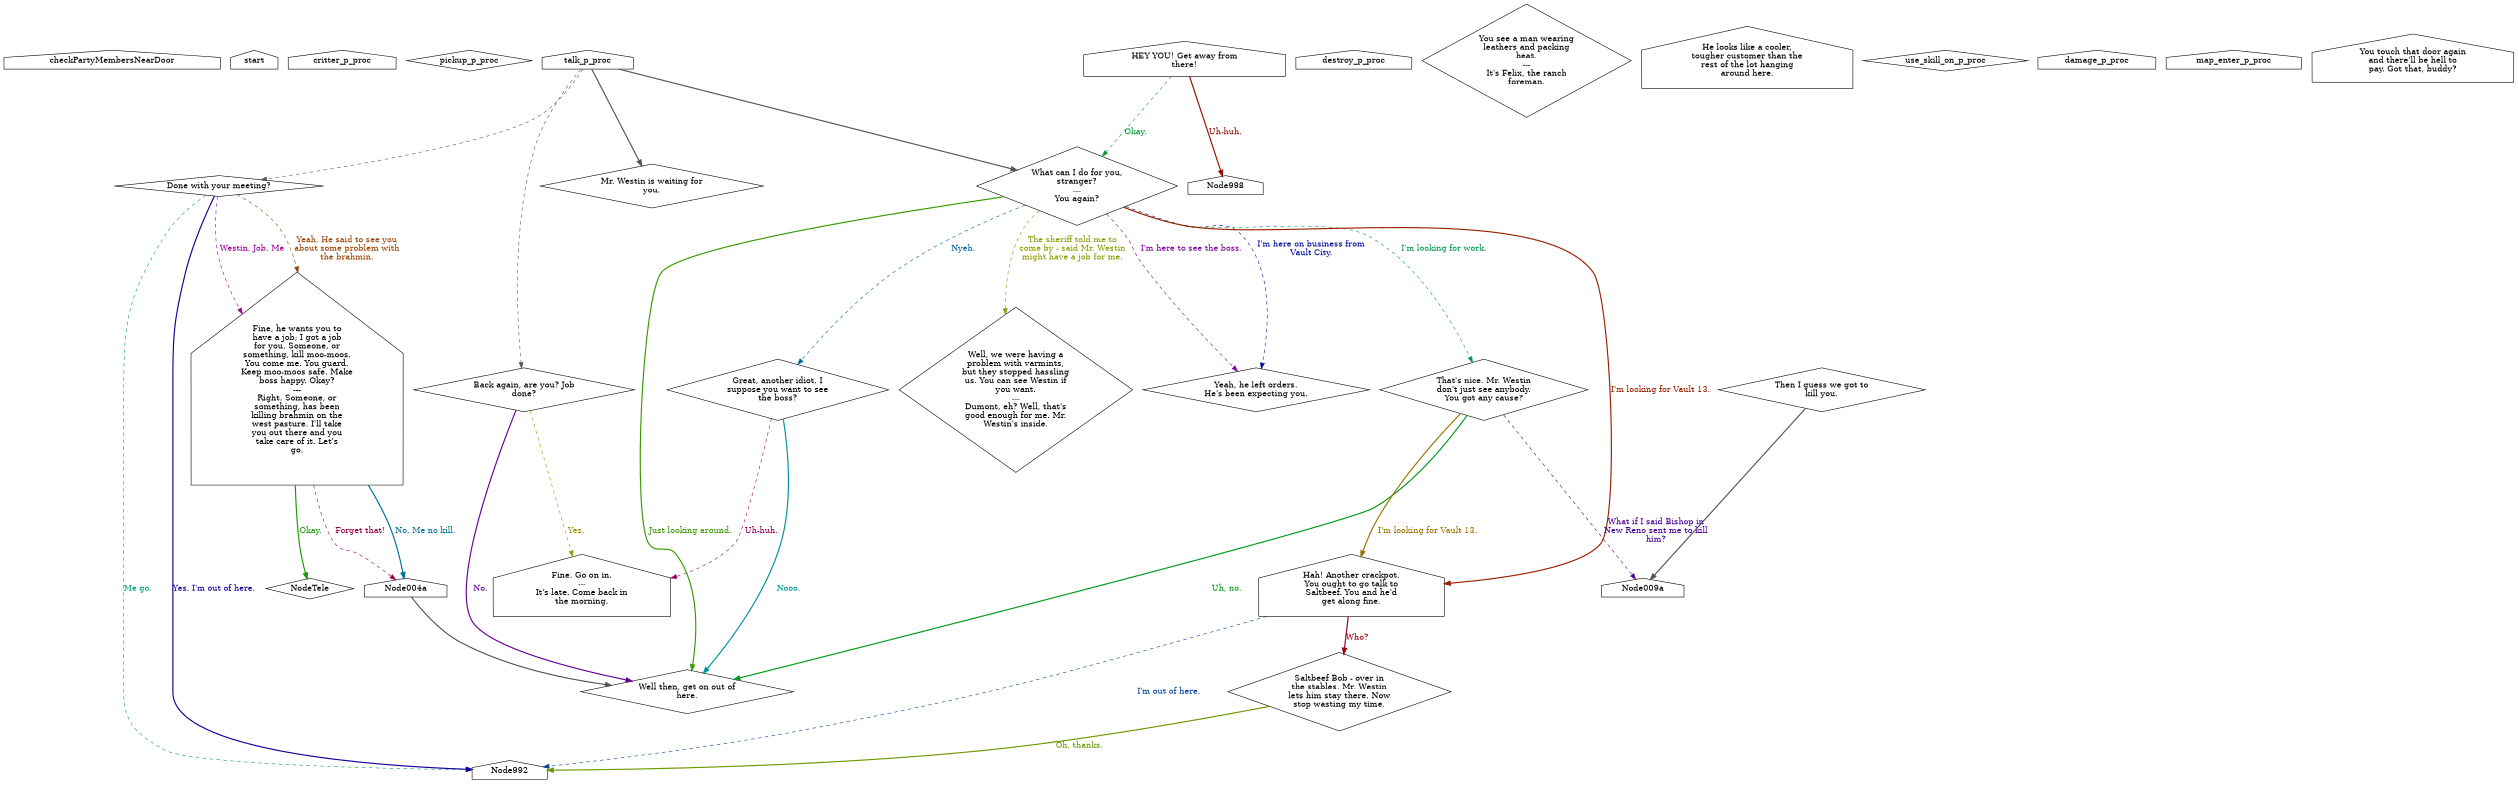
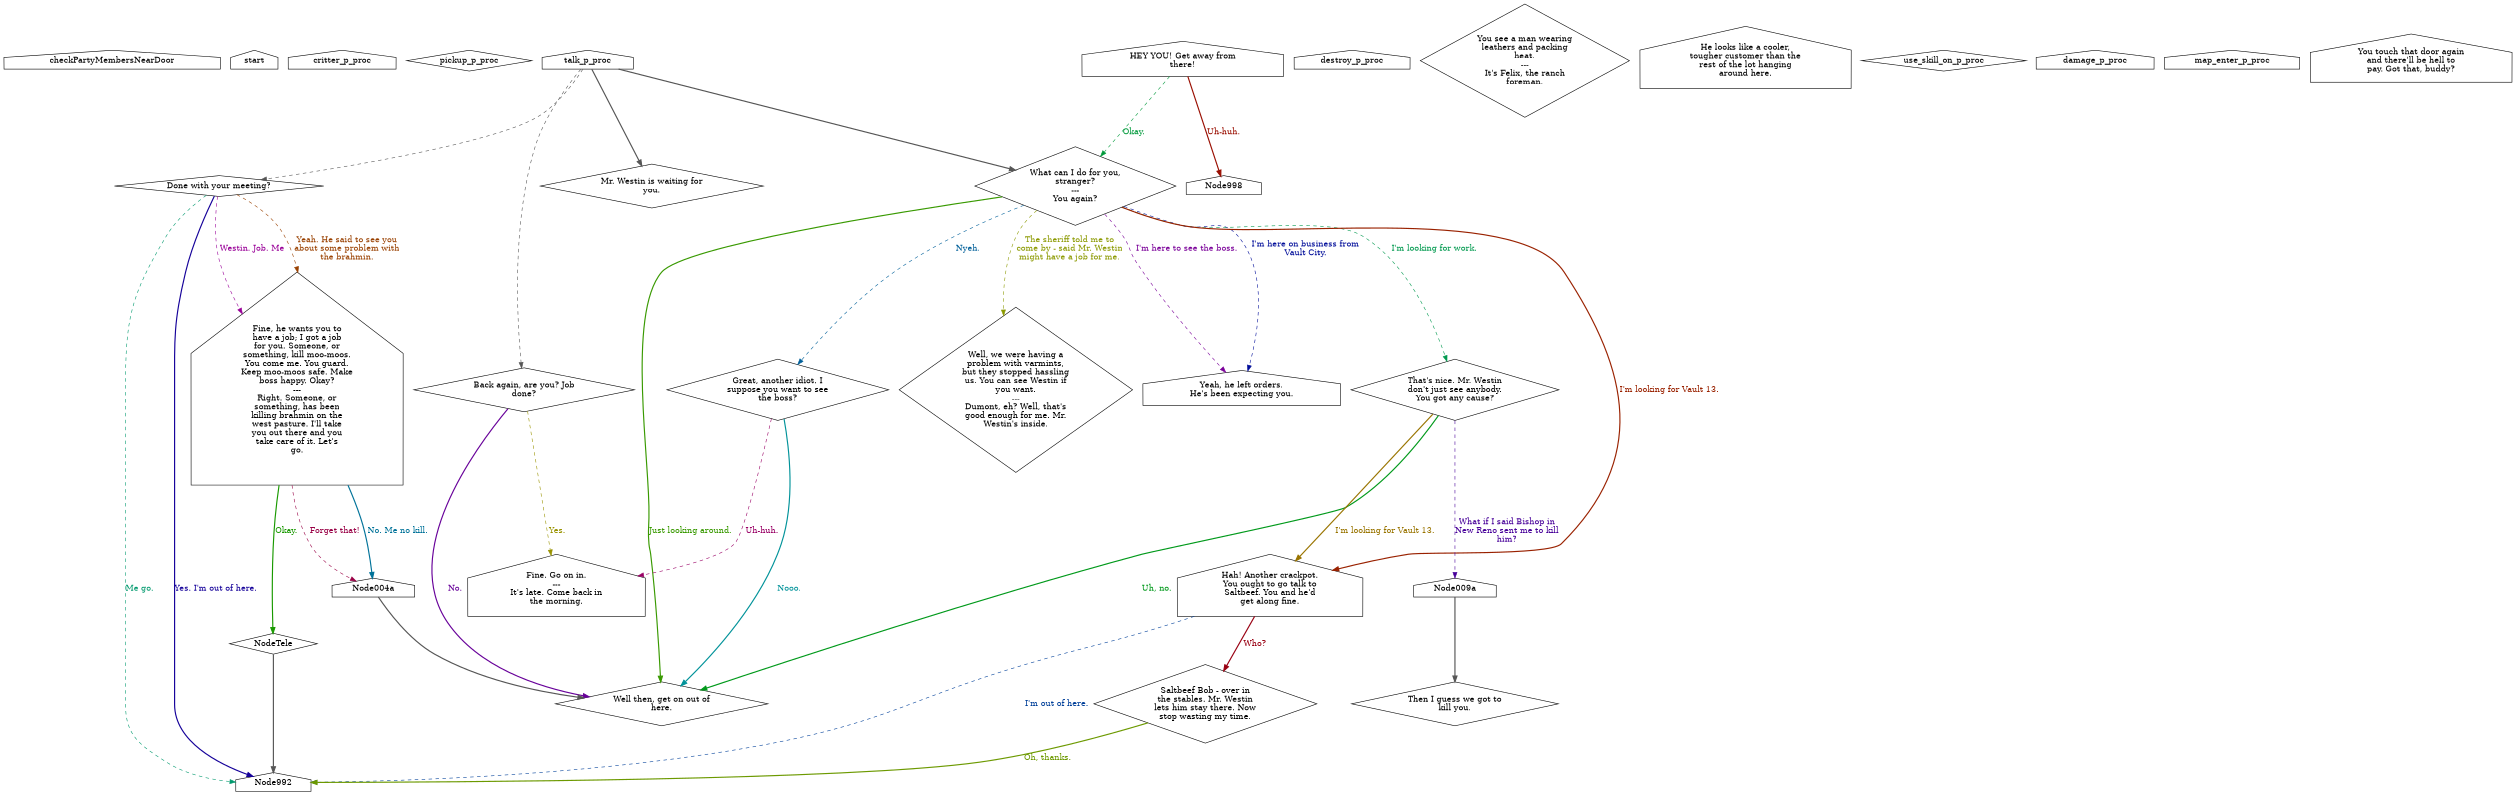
(1256, 390) -> (1242, 390)
(1730, 492) -> (1455, 637)
none -> (273, 710)
